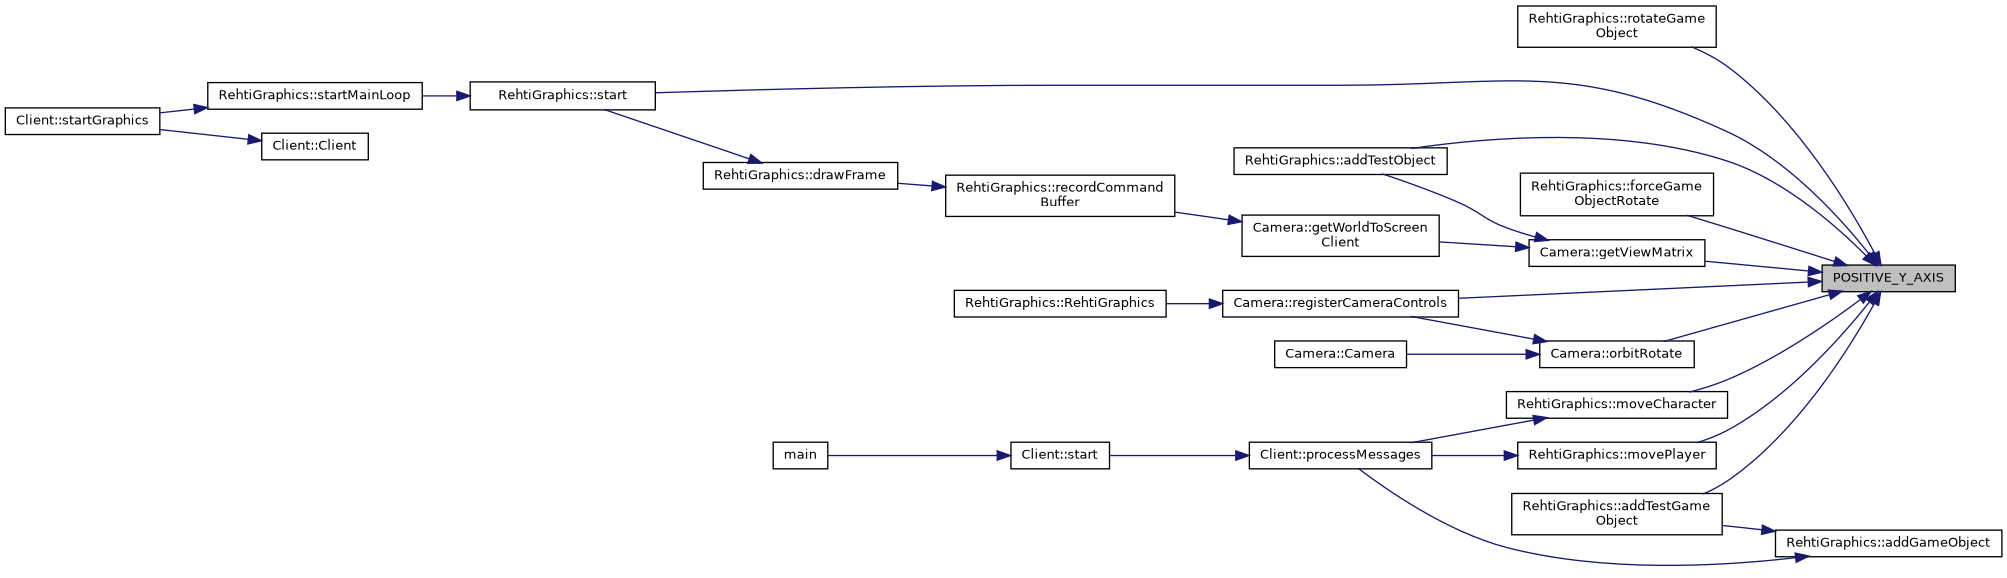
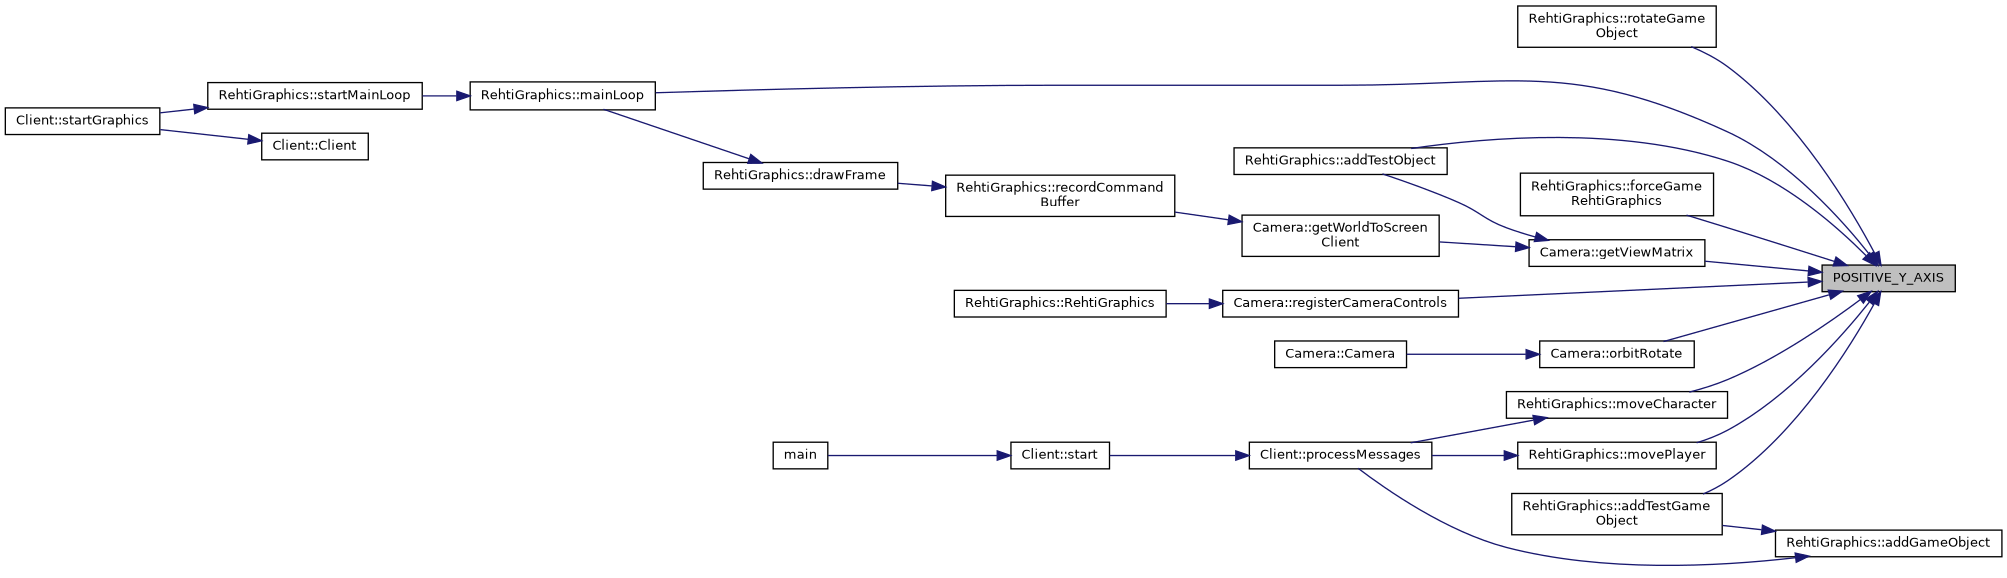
(563, 96) -> (563, 96)
(1617, 194) -> (1617, 194)
(1472, 328) -> none
